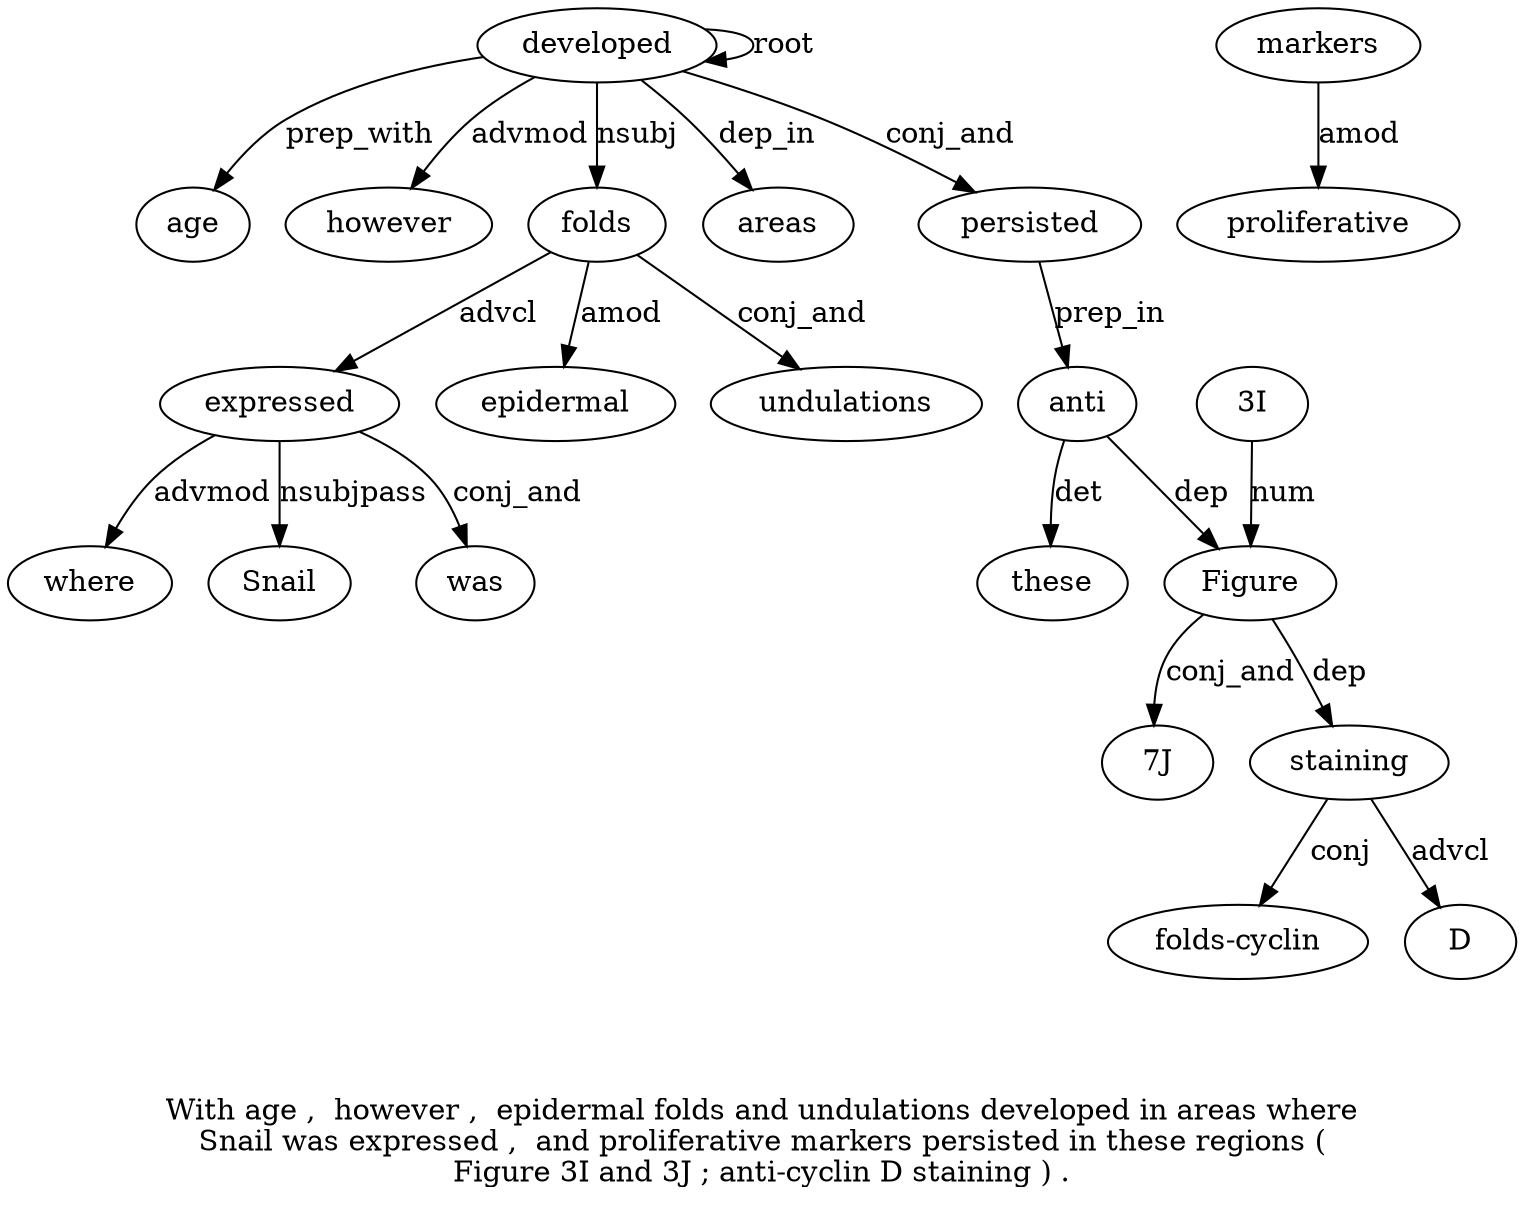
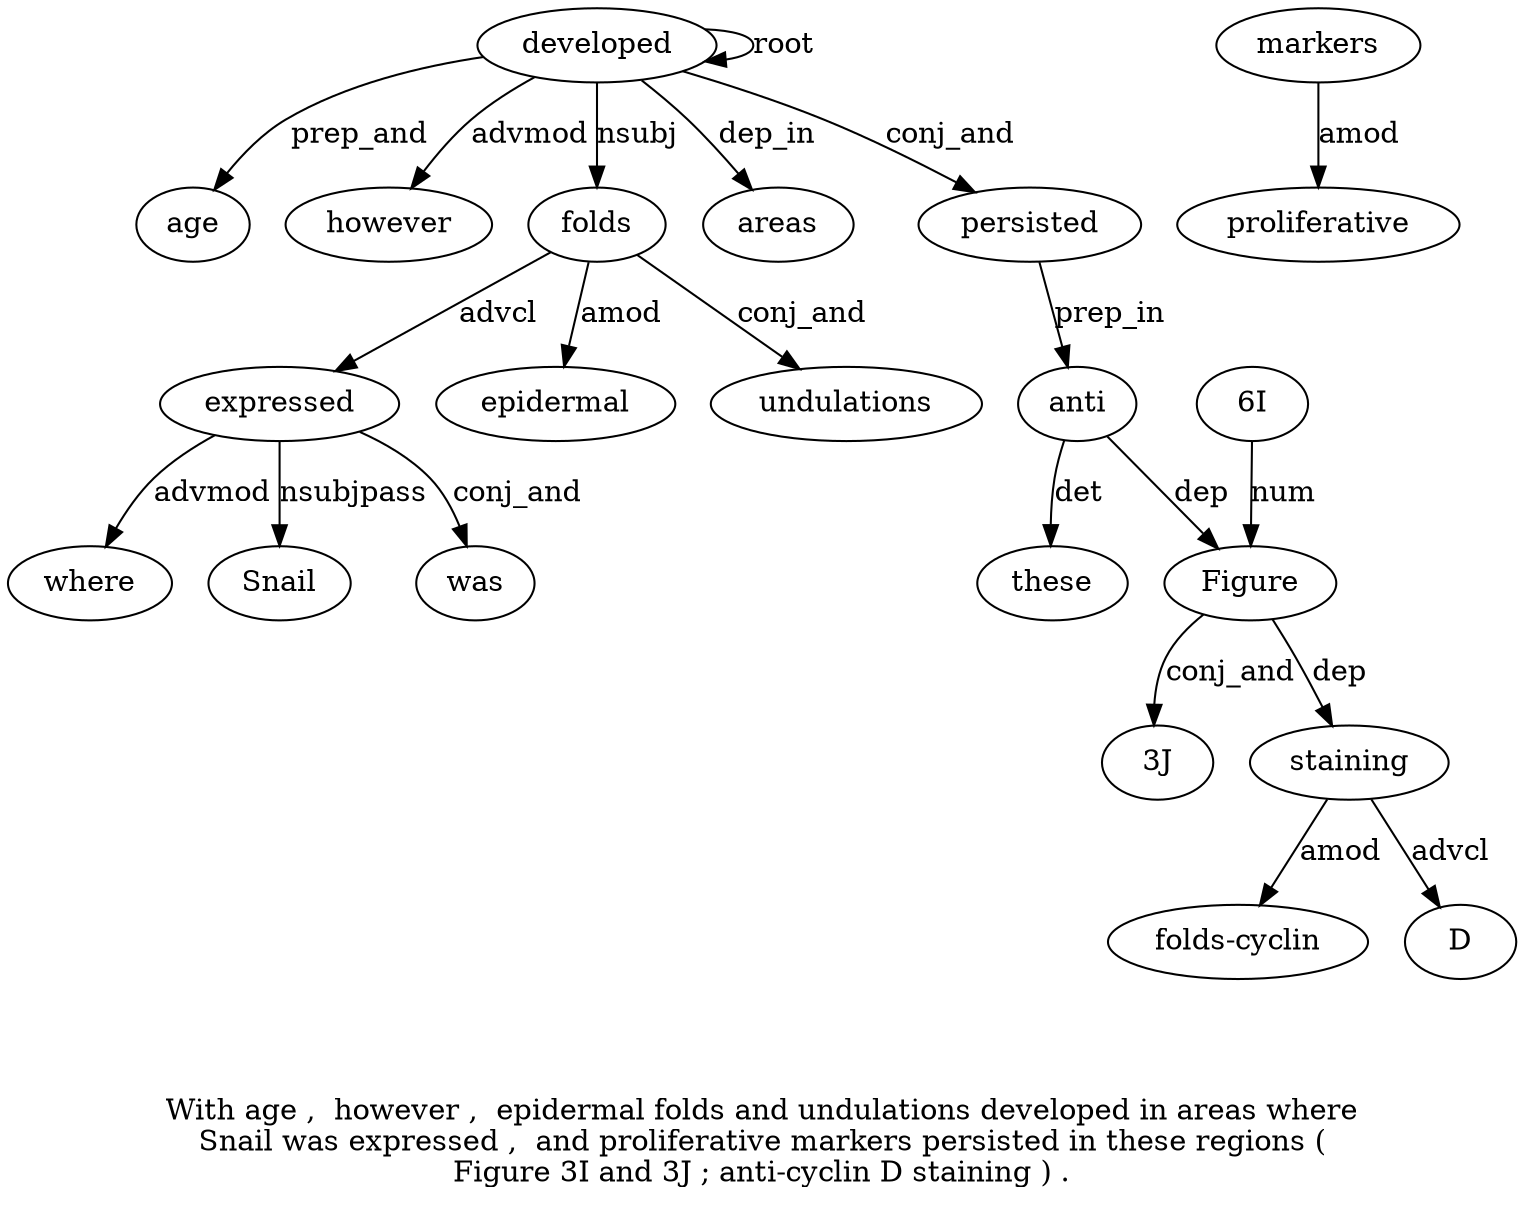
(360, 135) -> (360, 135)
(1252, 404) -> (1252, 404)
(1158, 763) -> (1158, 763)
(1341, 852) -> (1341, 852)
